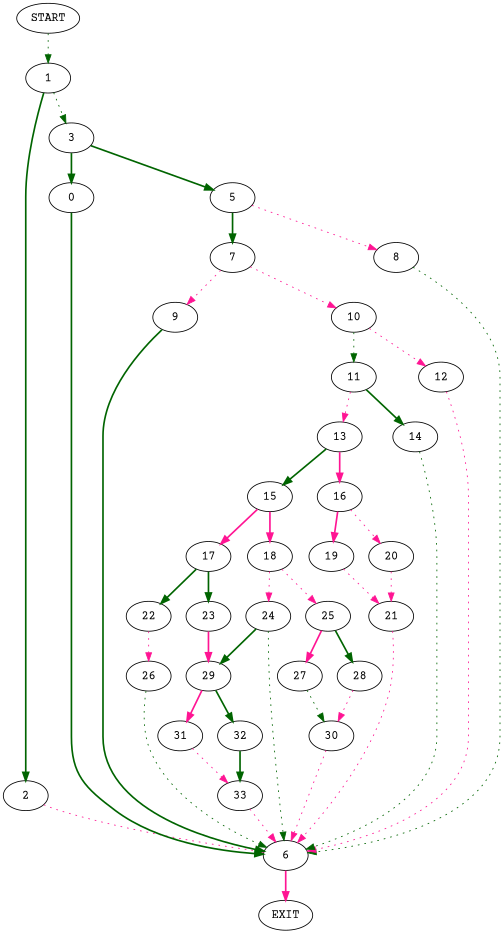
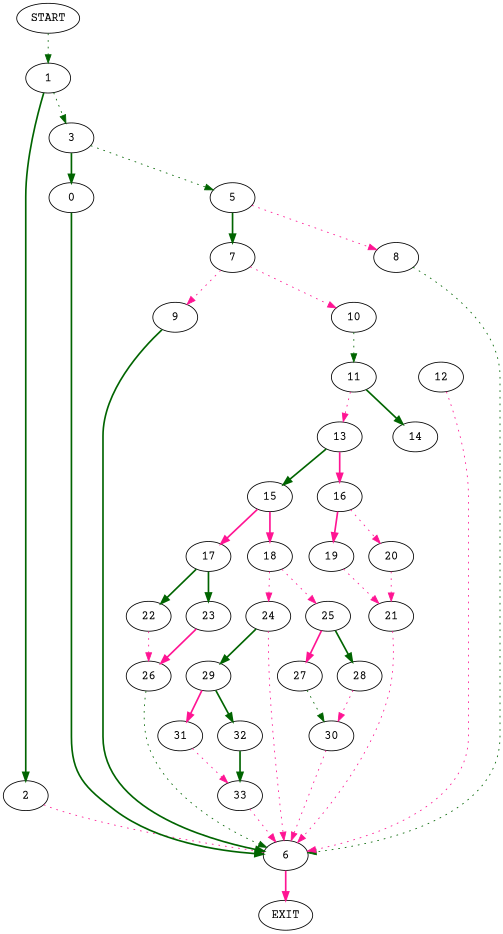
(148, 166) -> (148, 166)
(394, 345) -> none
(208, 642) -> (182, 643)
(437, 681) -> none
(273, 732) -> (273, 732)
